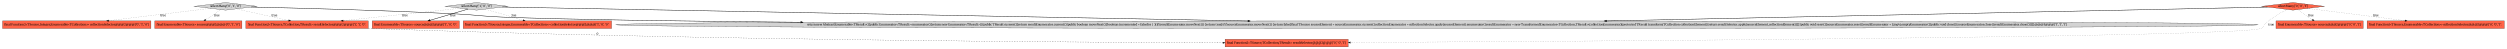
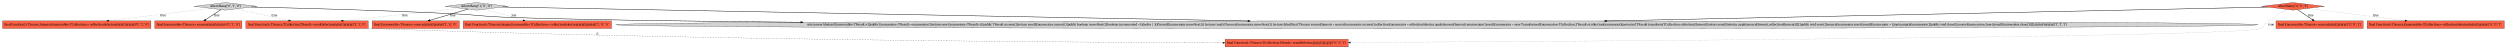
(213, 15) -> (213, 15)
(2305, 15) -> (2305, 15)
